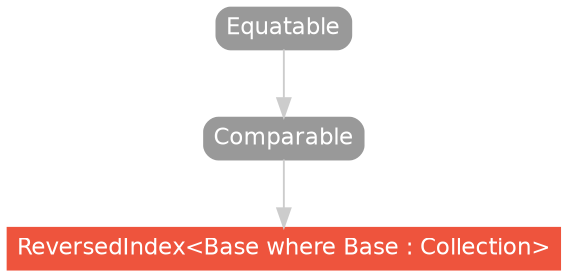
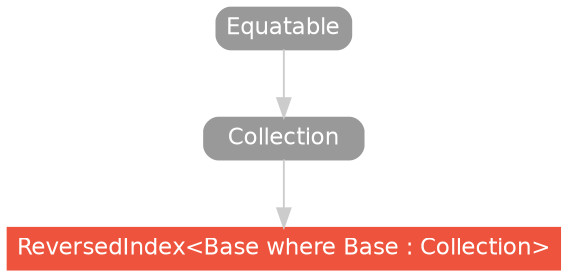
(284, 139) -> (284, 139)
